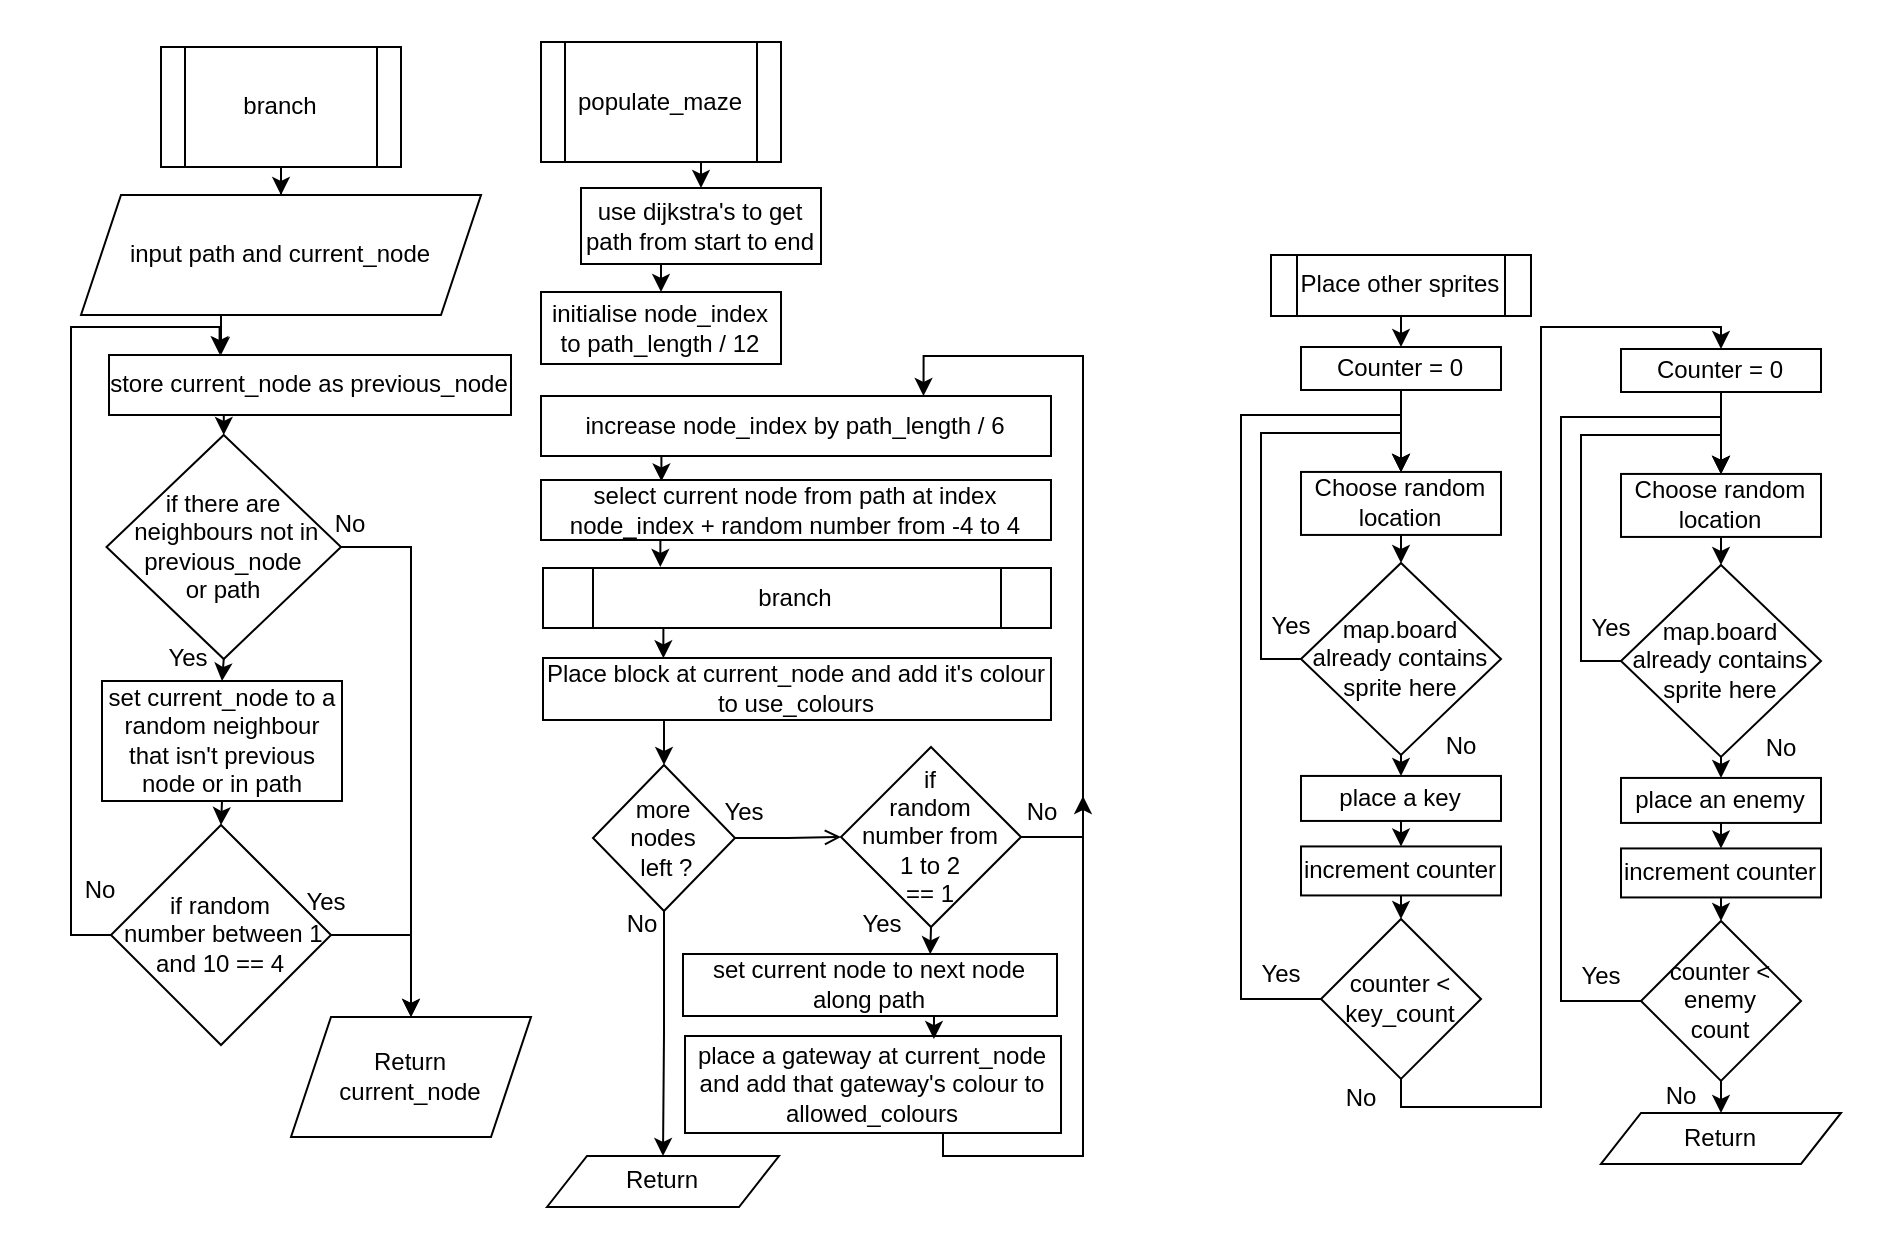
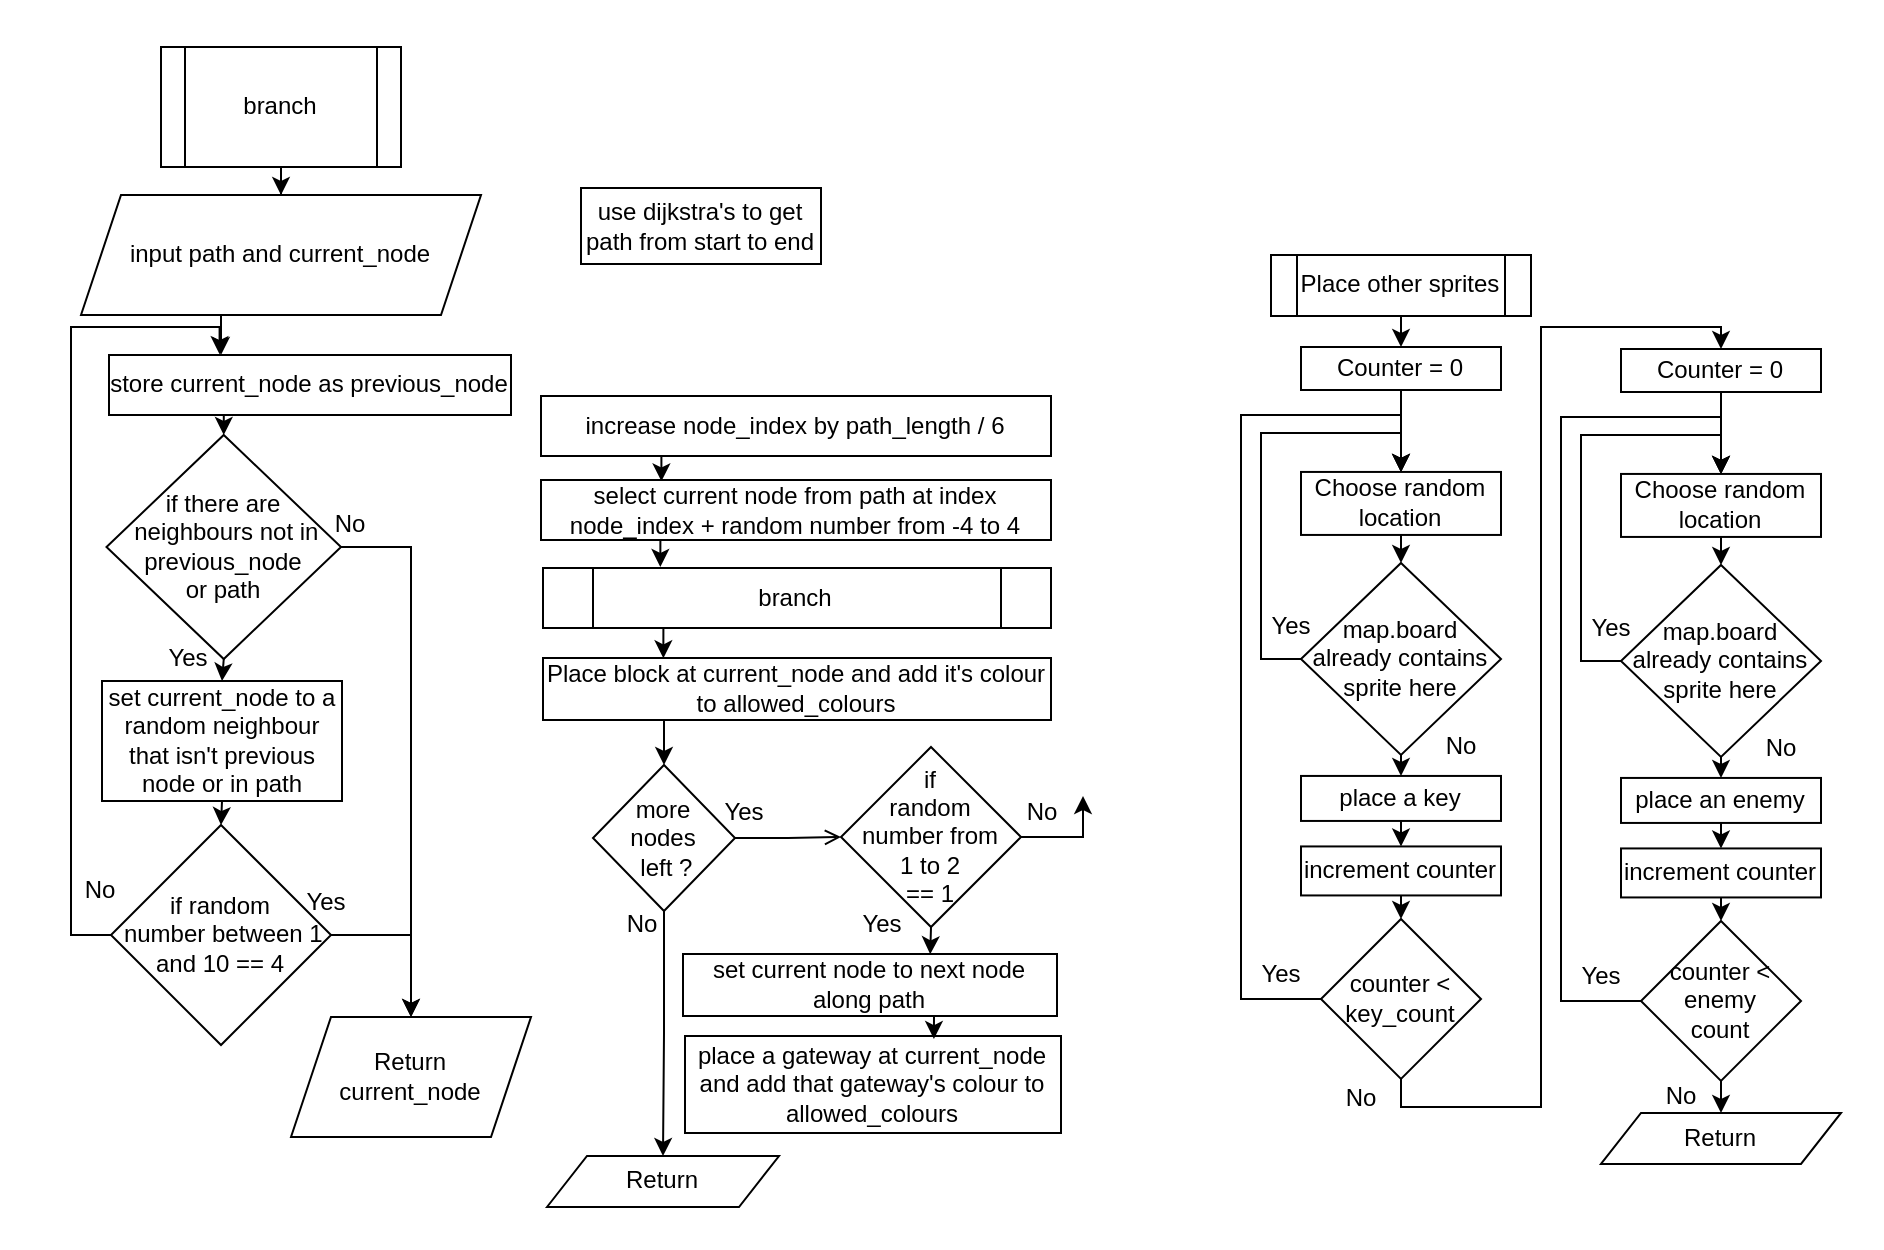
(661, 102) -> none
(687, 162) -> none
(661, 270) -> none
(661, 328) -> none
(1083, 484) -> none
(797, 689) -> (797, 689)
